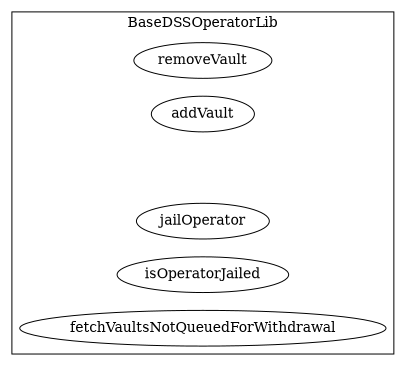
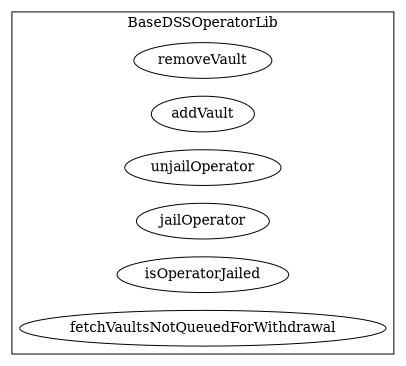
none -> (203, 168)
